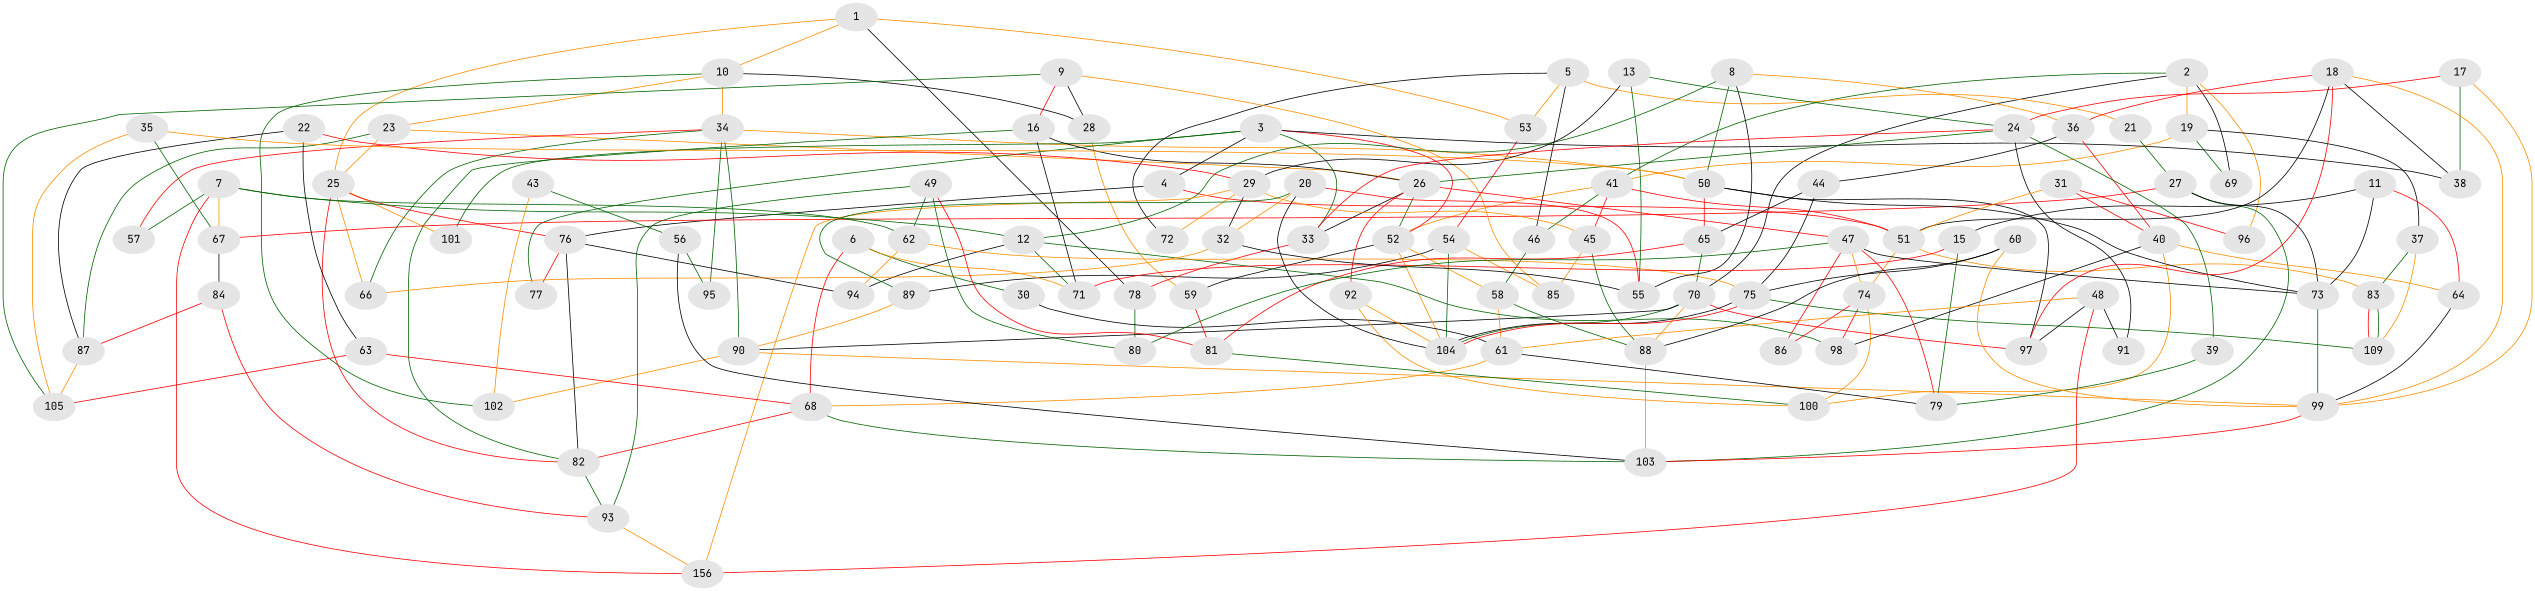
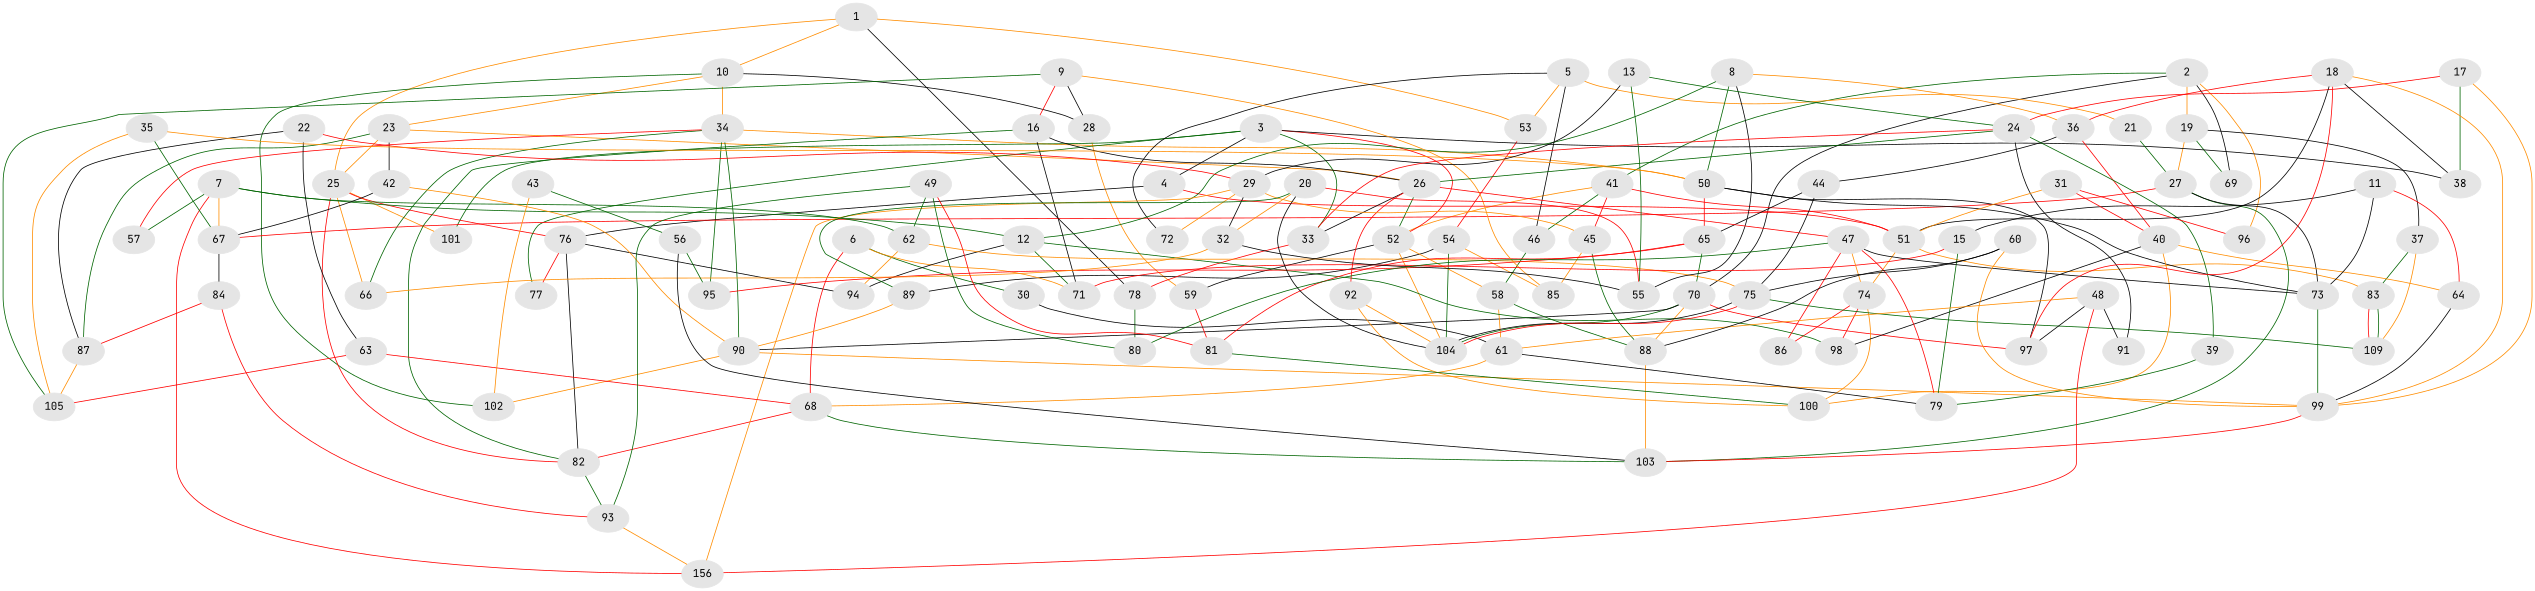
(1902, 165) -> (2181, 156)
none -> (389, 184)
none -> (1135, 270)
